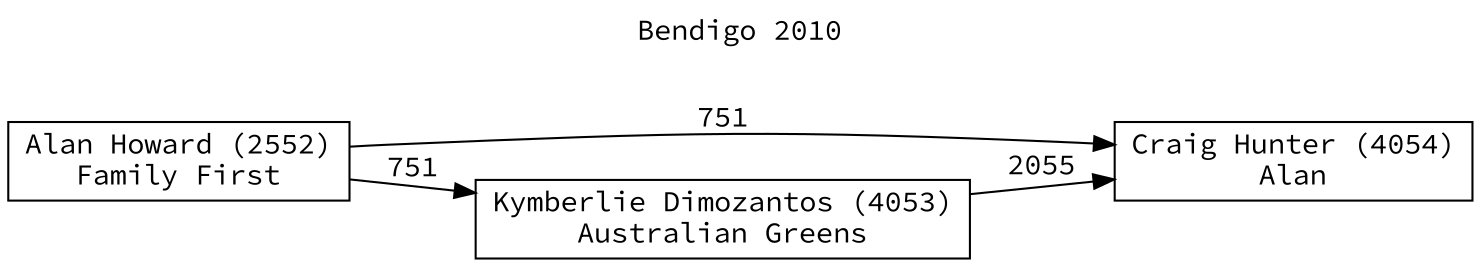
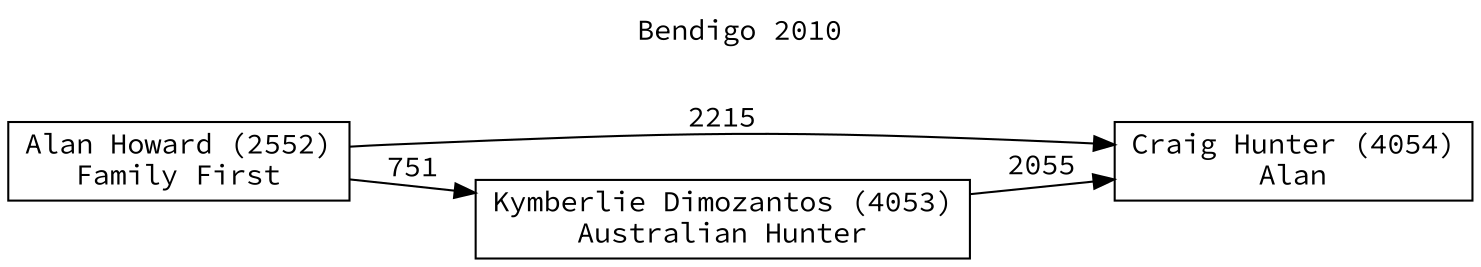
(723, 119) -> (723, 119)
(723, 219) -> (723, 219)
